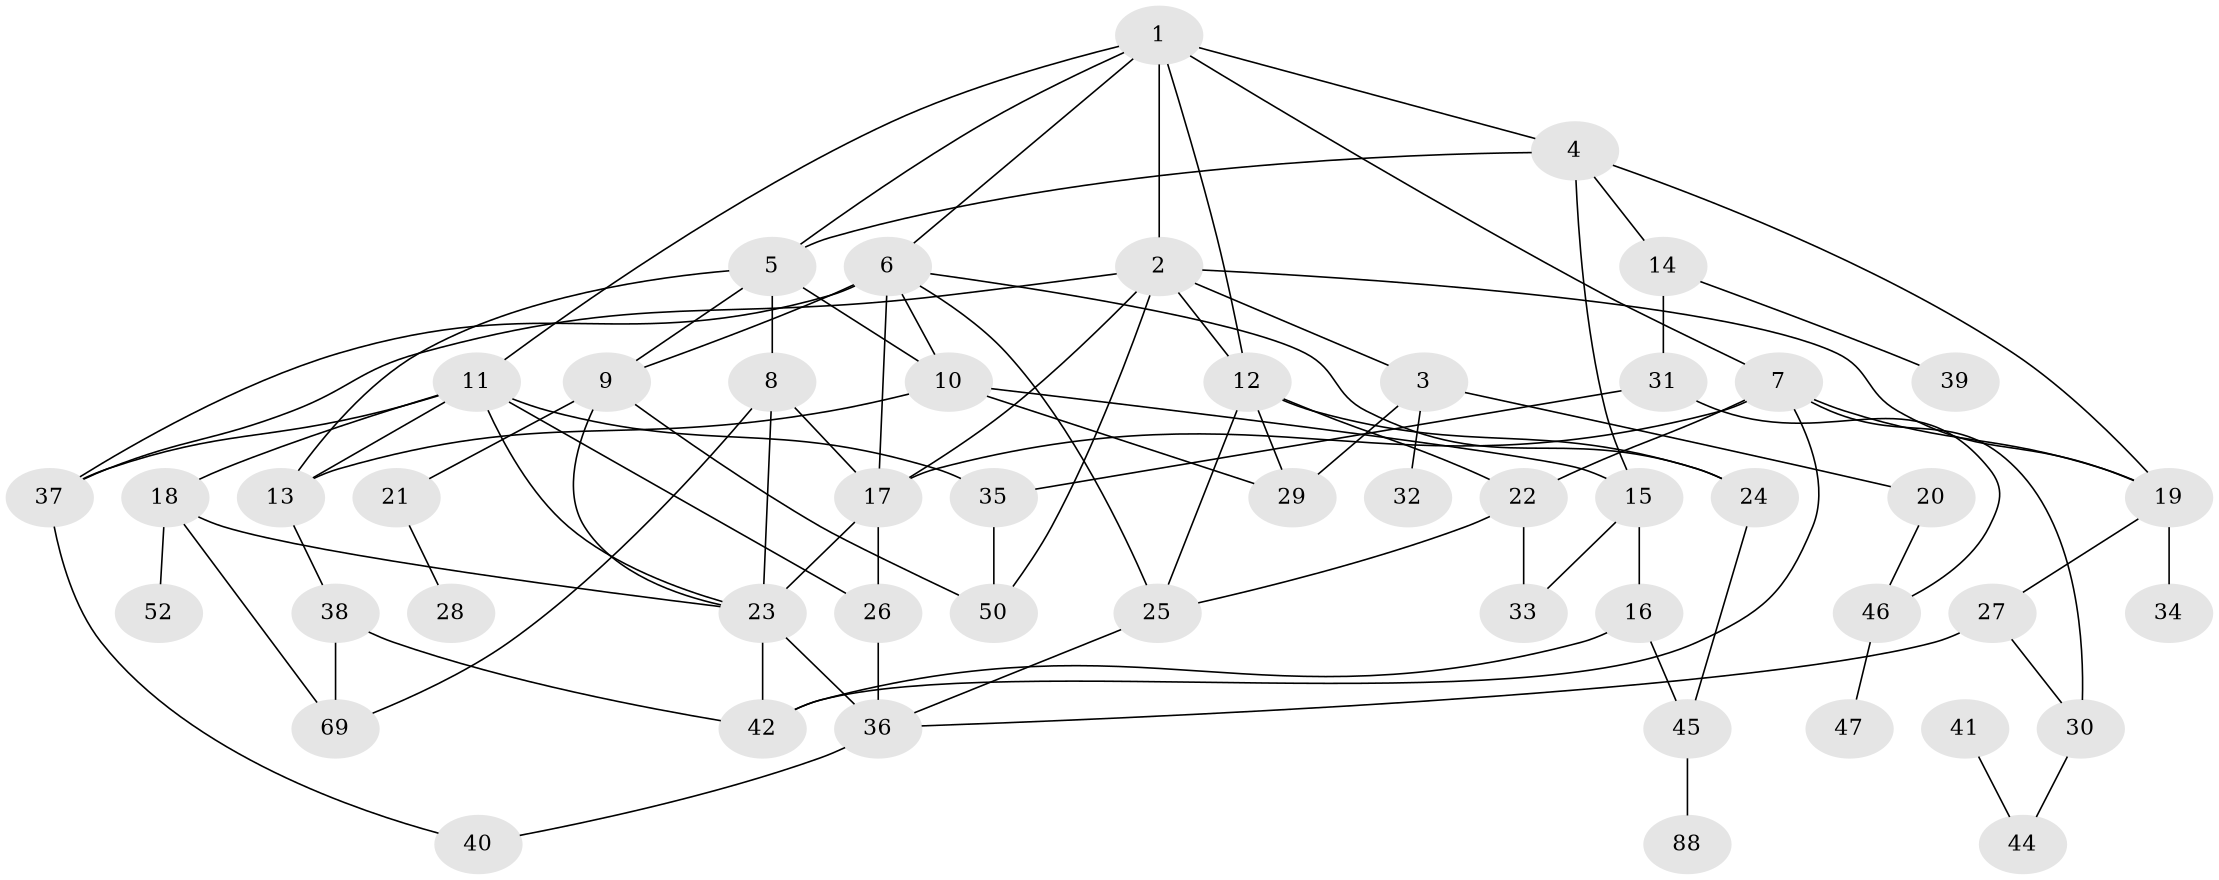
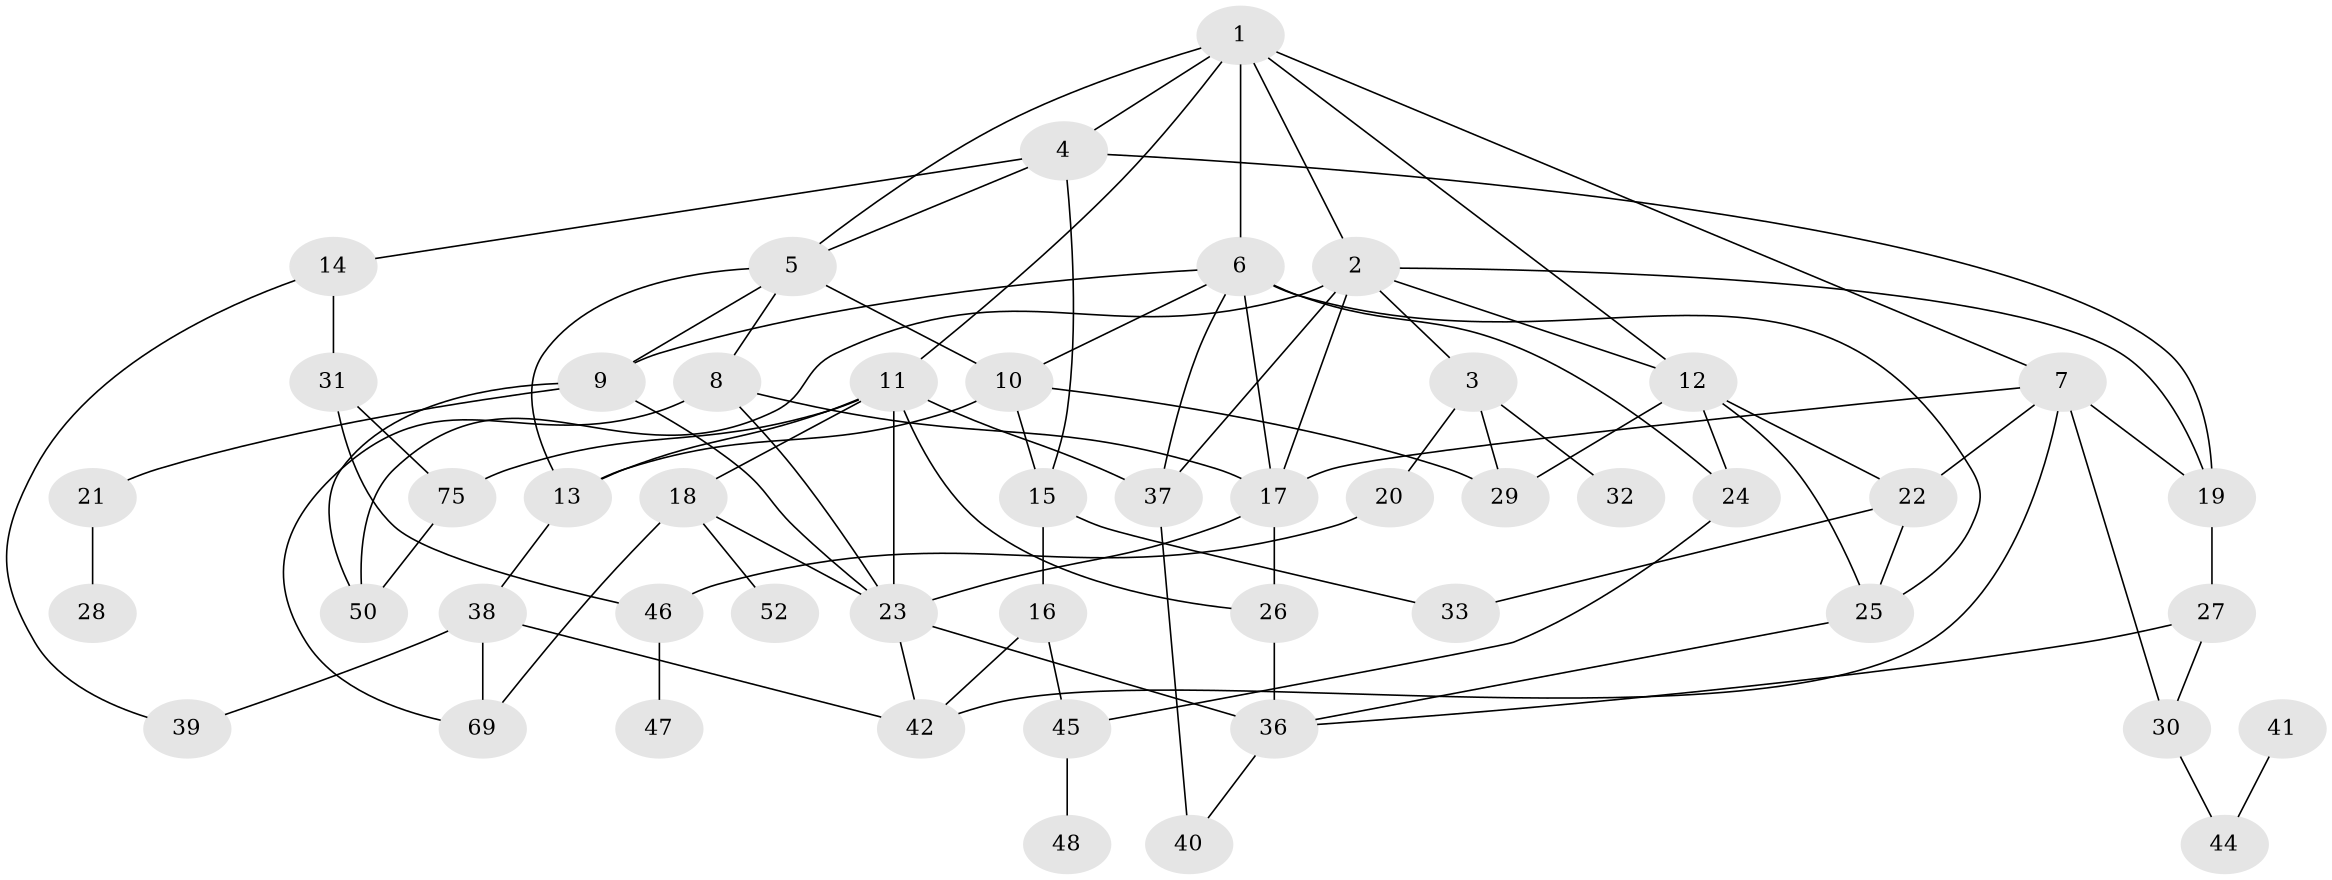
(994, 498) -> (452, 498)
(2169, 613) -> none
none -> (348, 671)
(1687, 845) -> (1067, 845)
